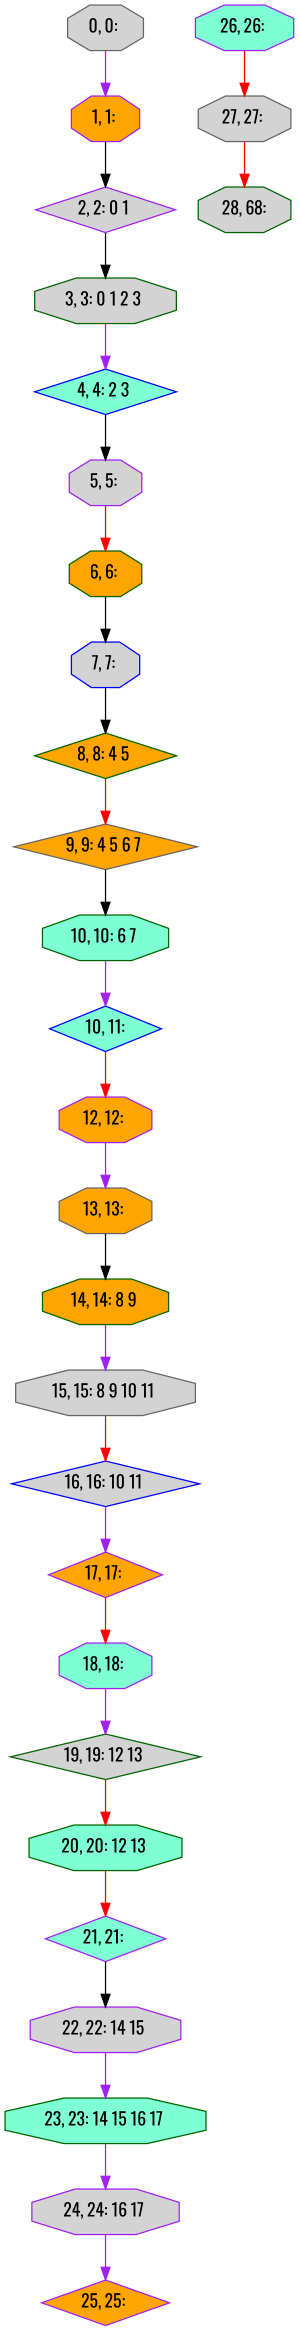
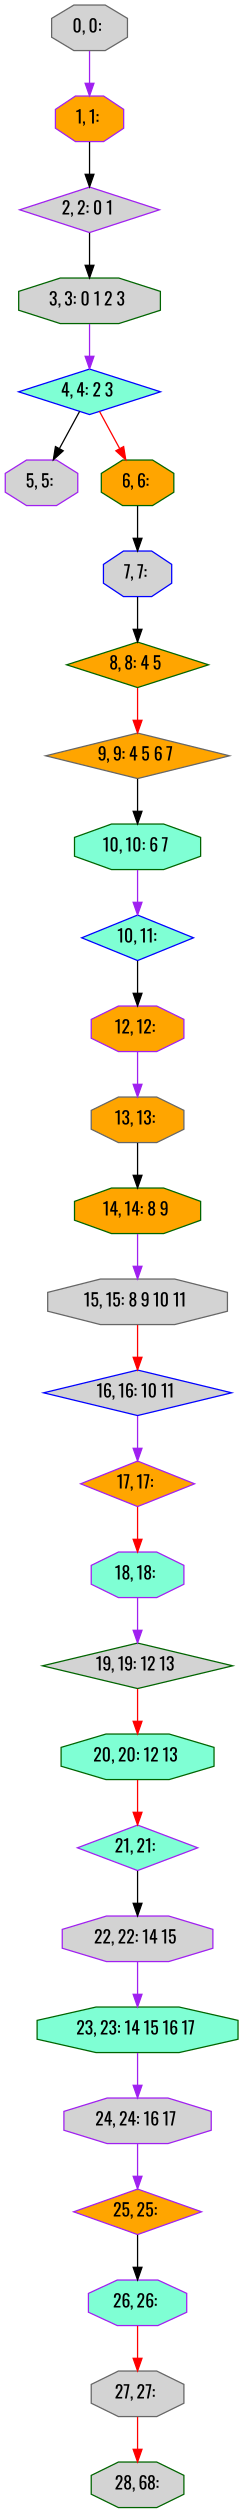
(106, 522) -> (110, 430)
(106, 1068) -> (138, 977)
none -> (138, 2251)
